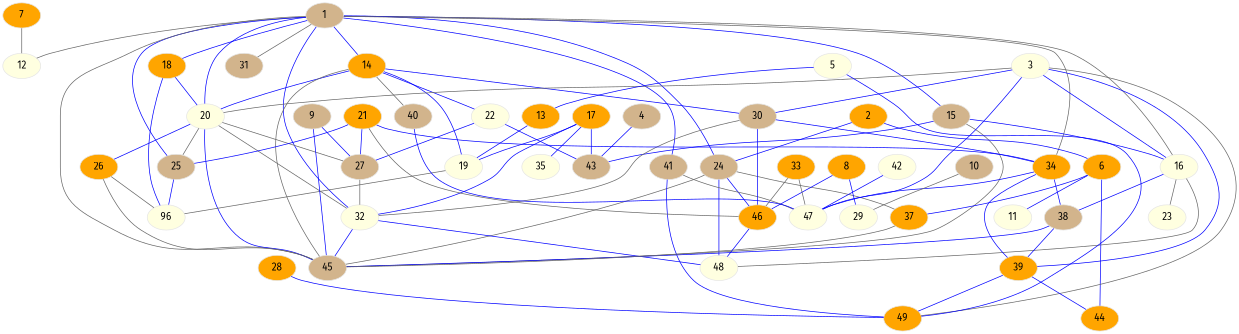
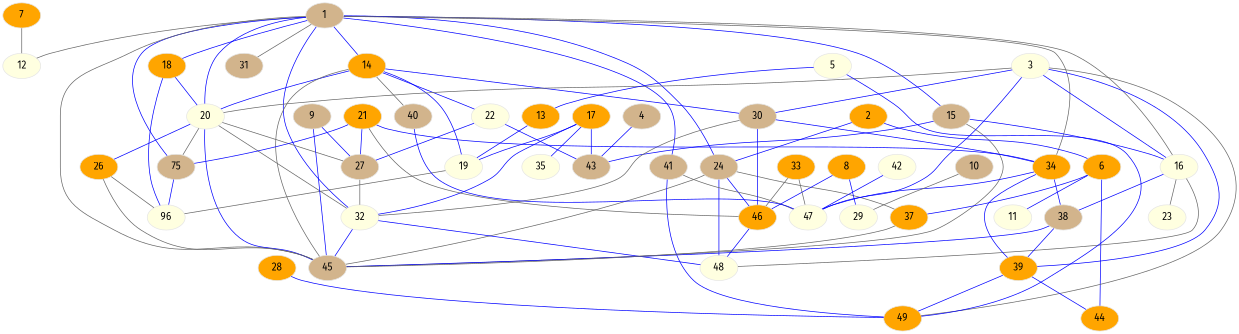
(176, 167) -> (176, 167)
